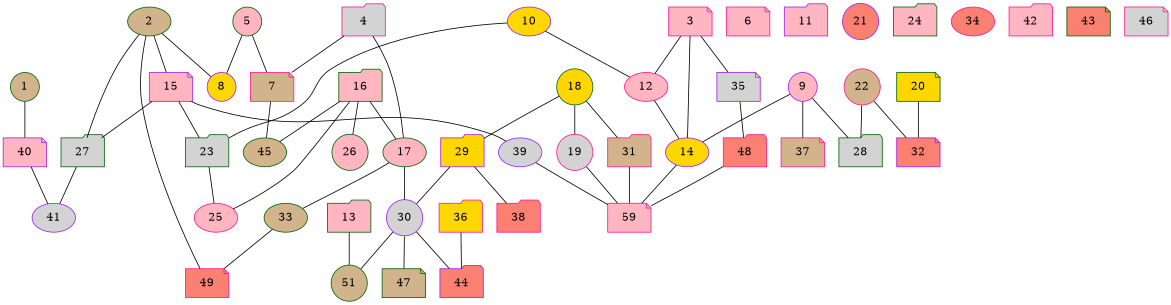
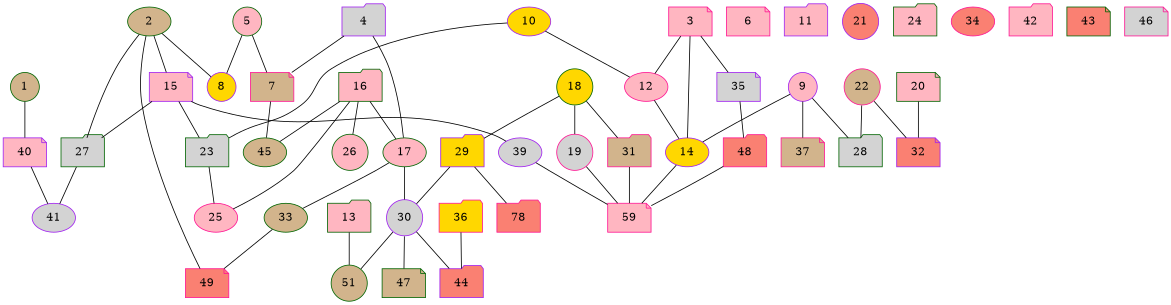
(364, 21) -> (364, 21)
(918, 87) -> (918, 87)
(519, 218) -> (519, 218)
